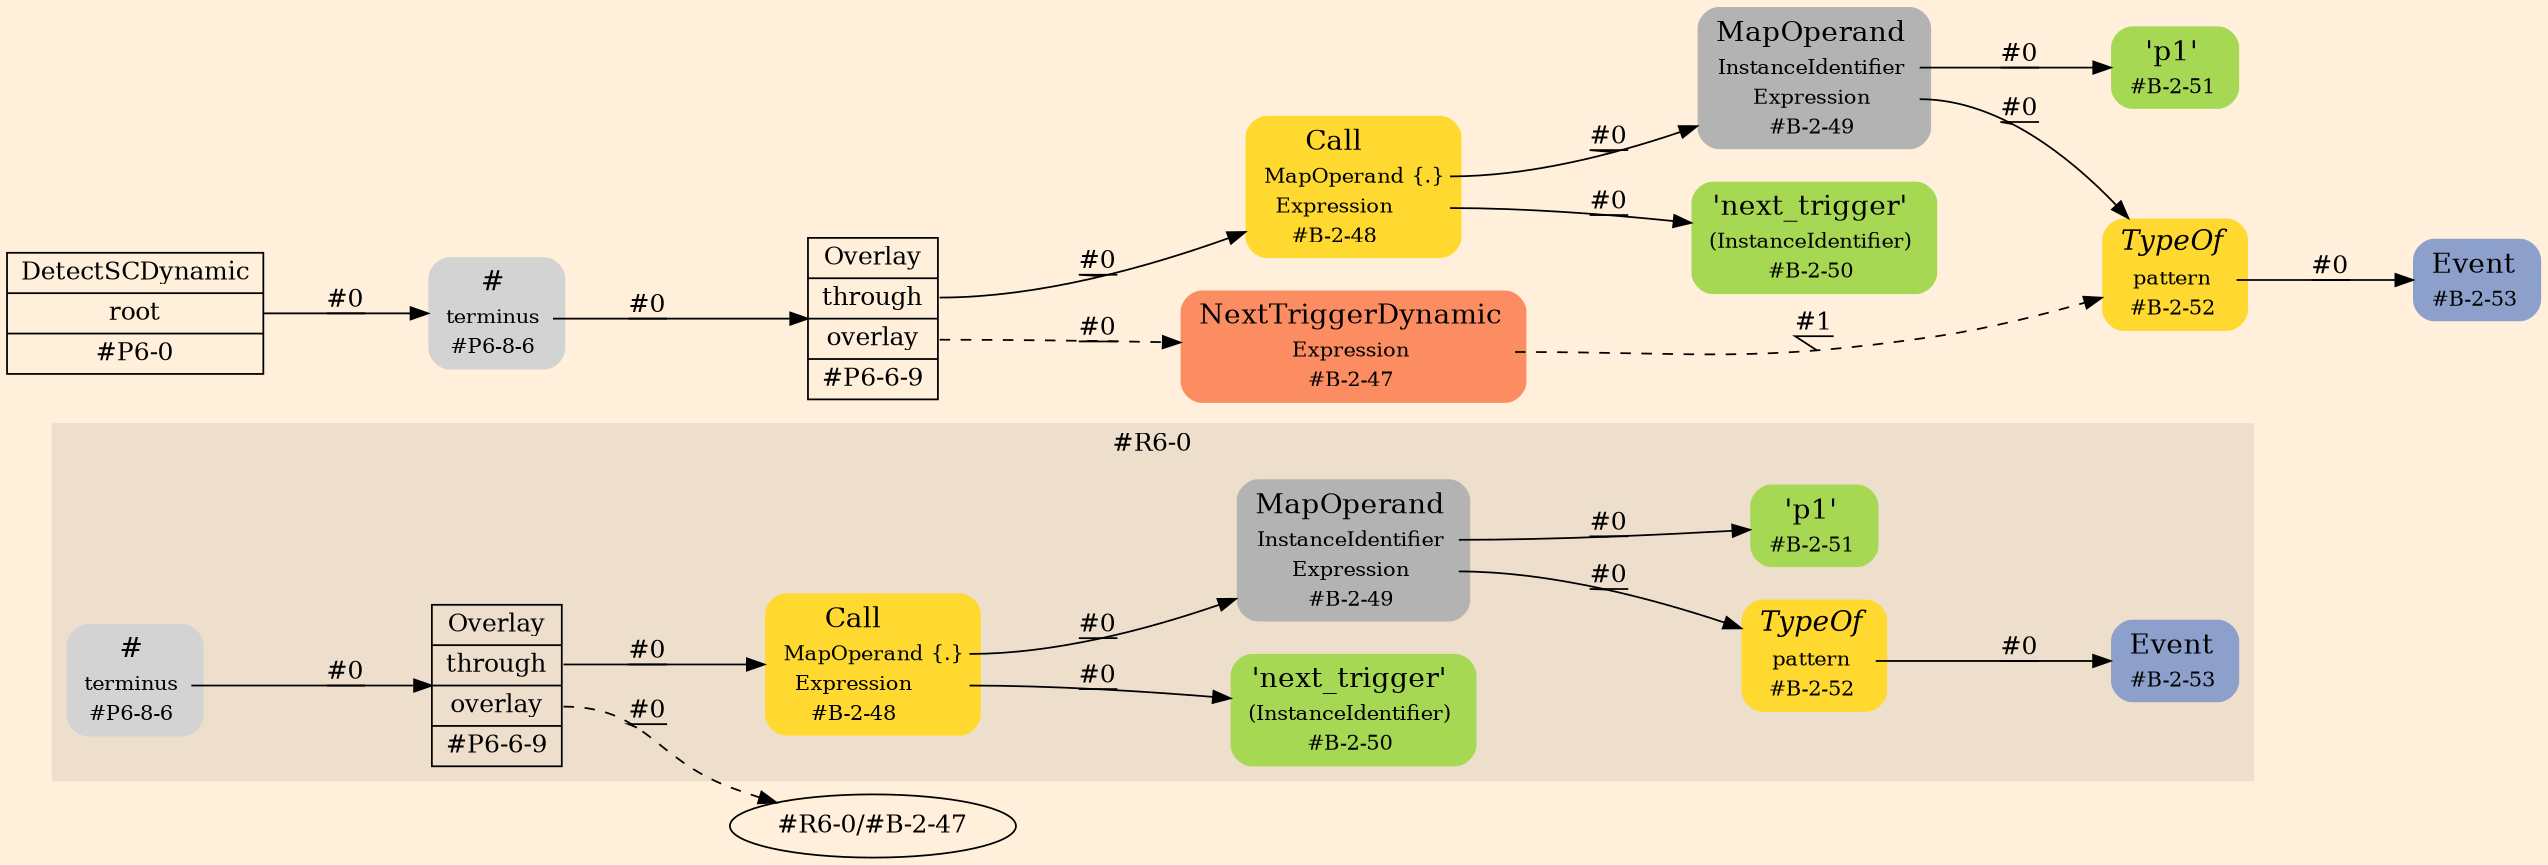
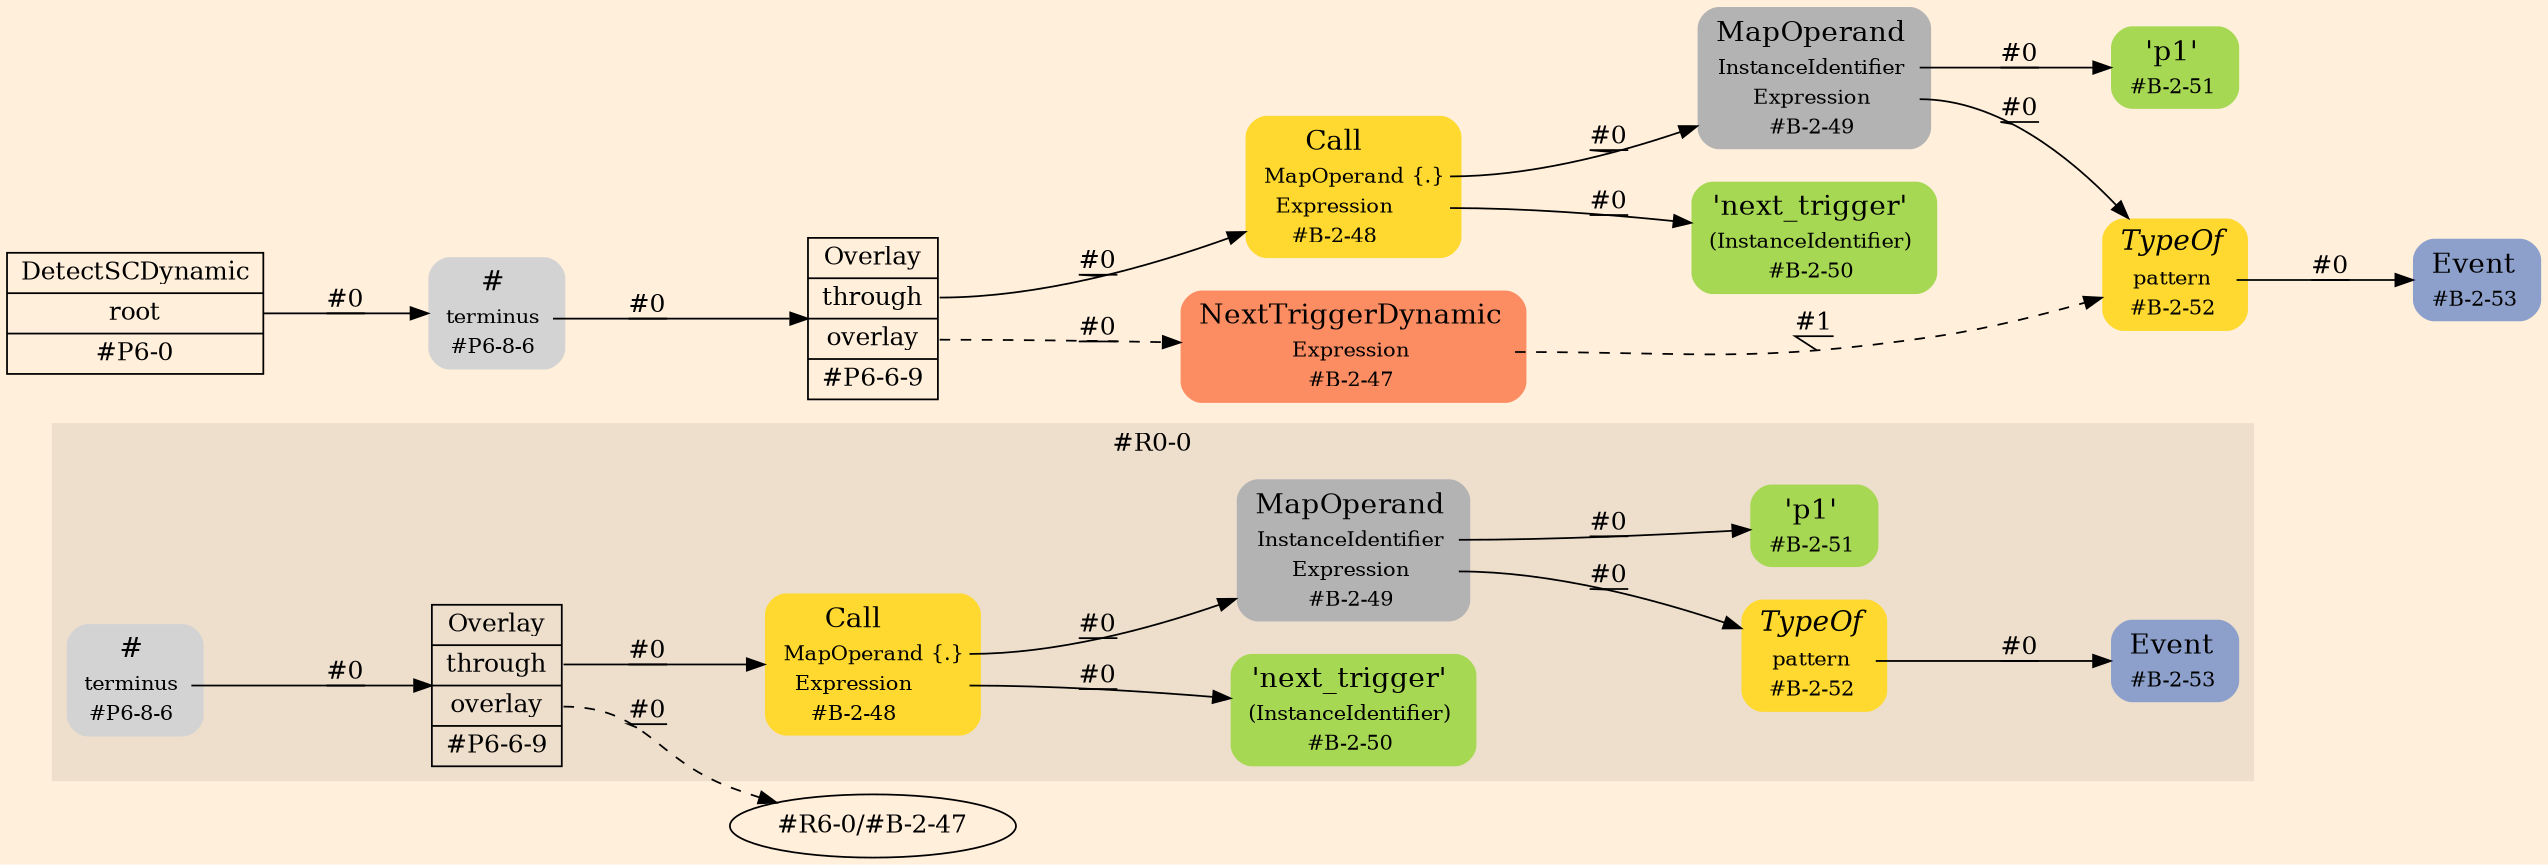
(1153, 444) -> (1153, 444)
